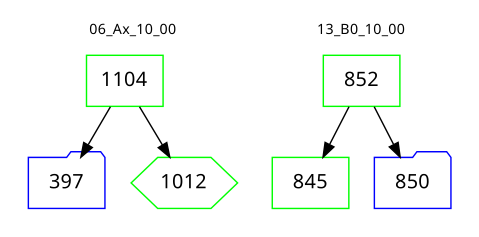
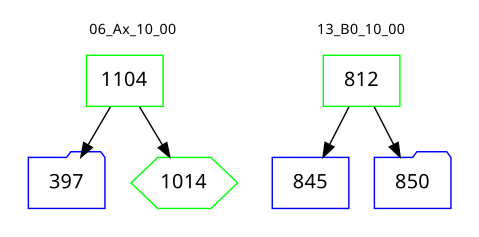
(362, 81) -> (362, 81)
(184, 183) -> (184, 183)
(311, 183) -> (311, 183)
